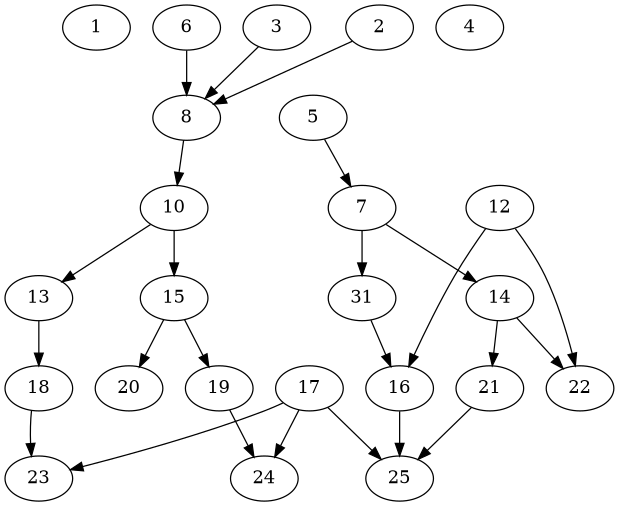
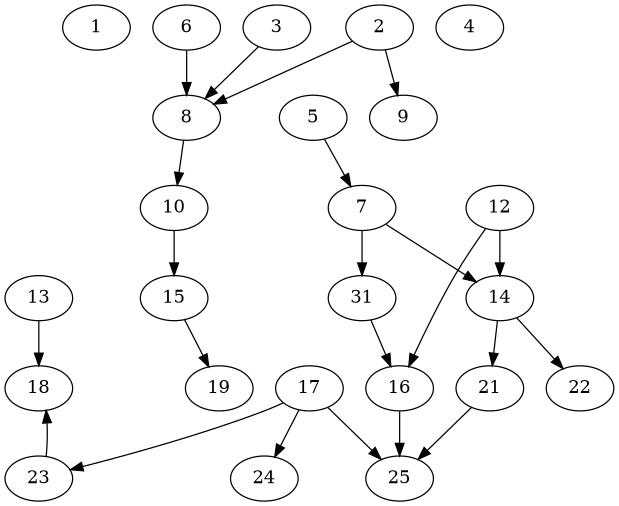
none -> (403, 118)
(112, 250) -> none
(550, 288) -> (500, 247)
(129, 388) -> none
(30, 427) -> (47, 440)
(239, 429) -> none
